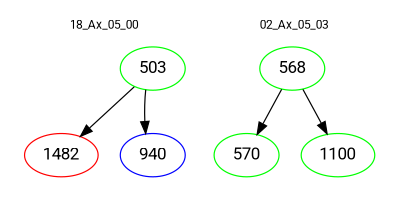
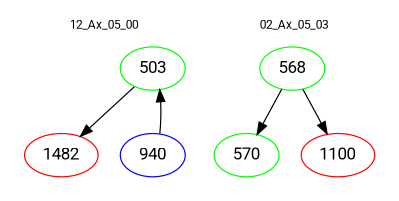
(105, 26) -> (105, 26)
(145, 106) -> (161, 118)
(338, 155) -> (338, 155)
